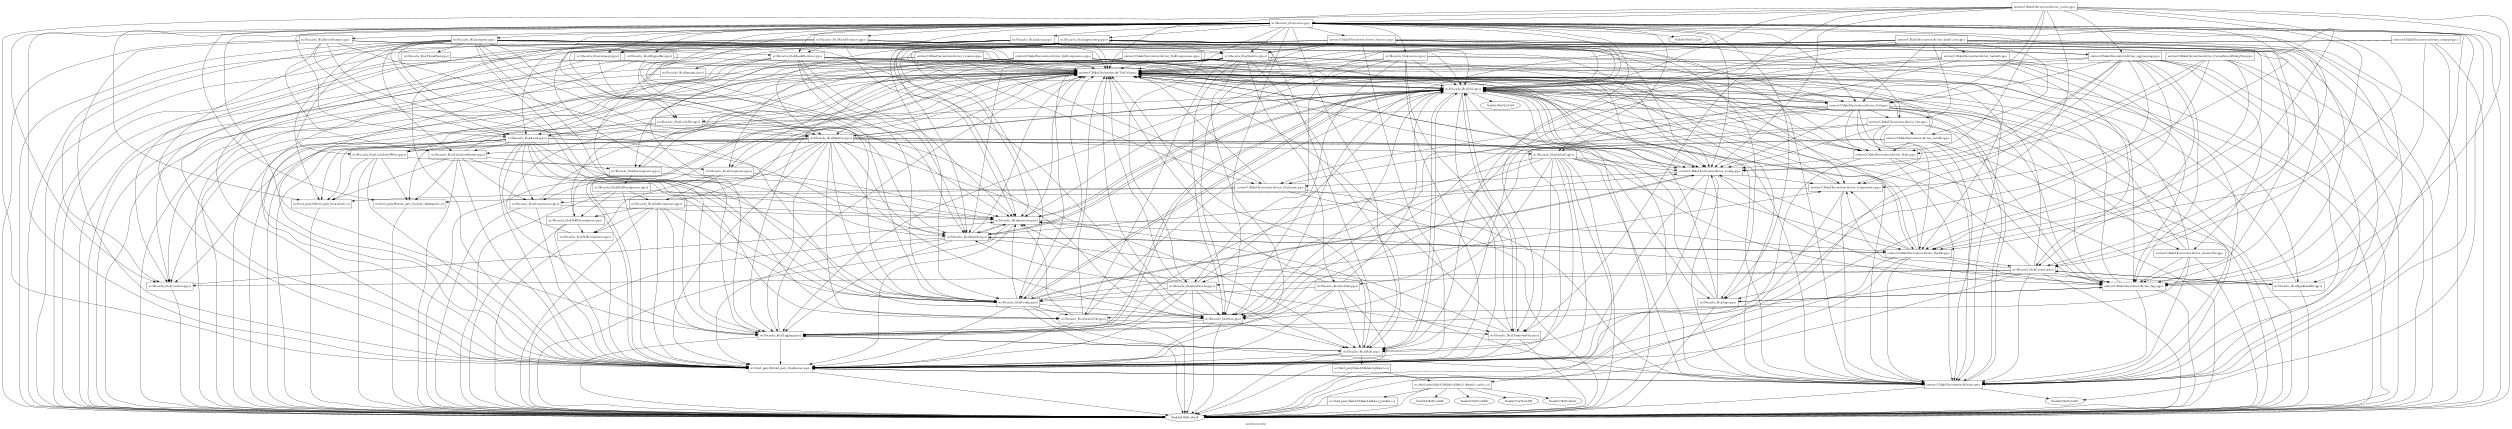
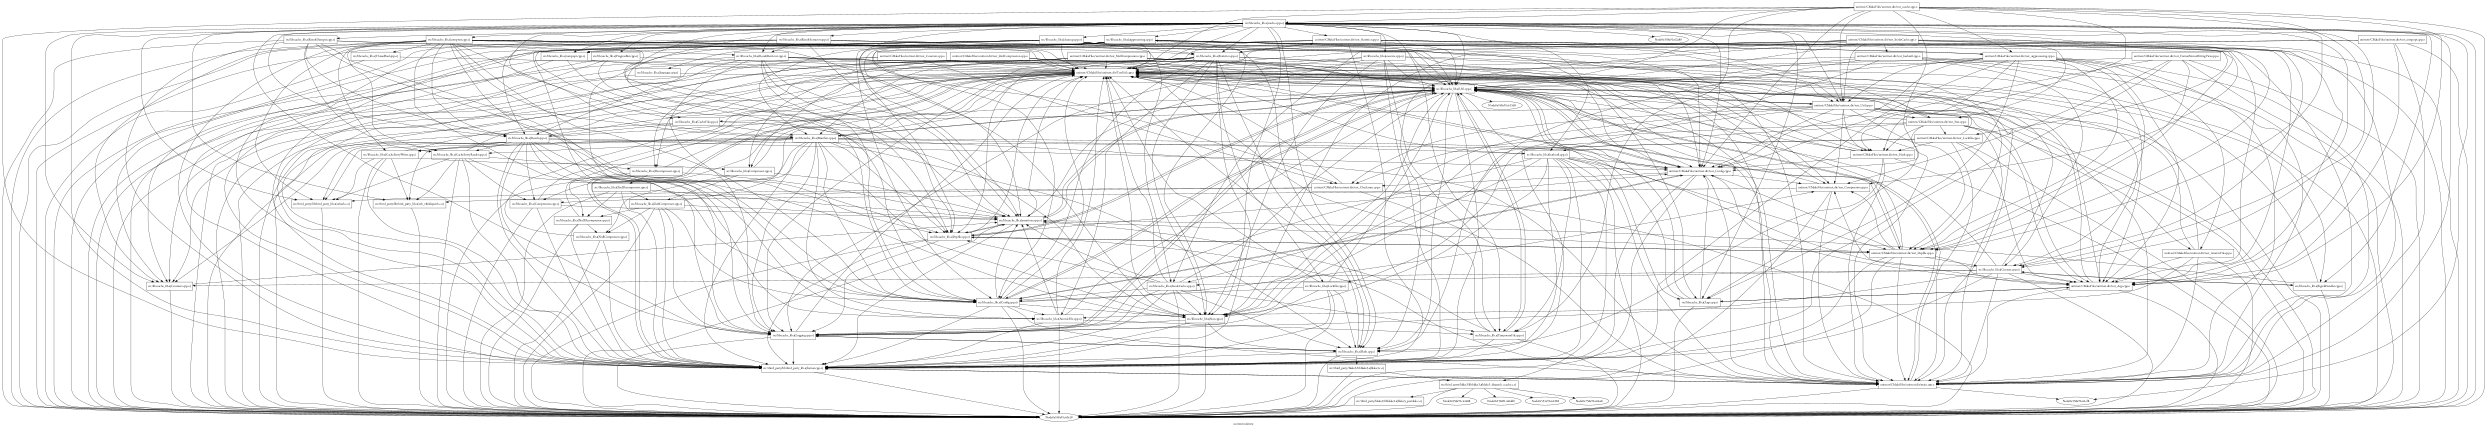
(1435, 230) -> none
